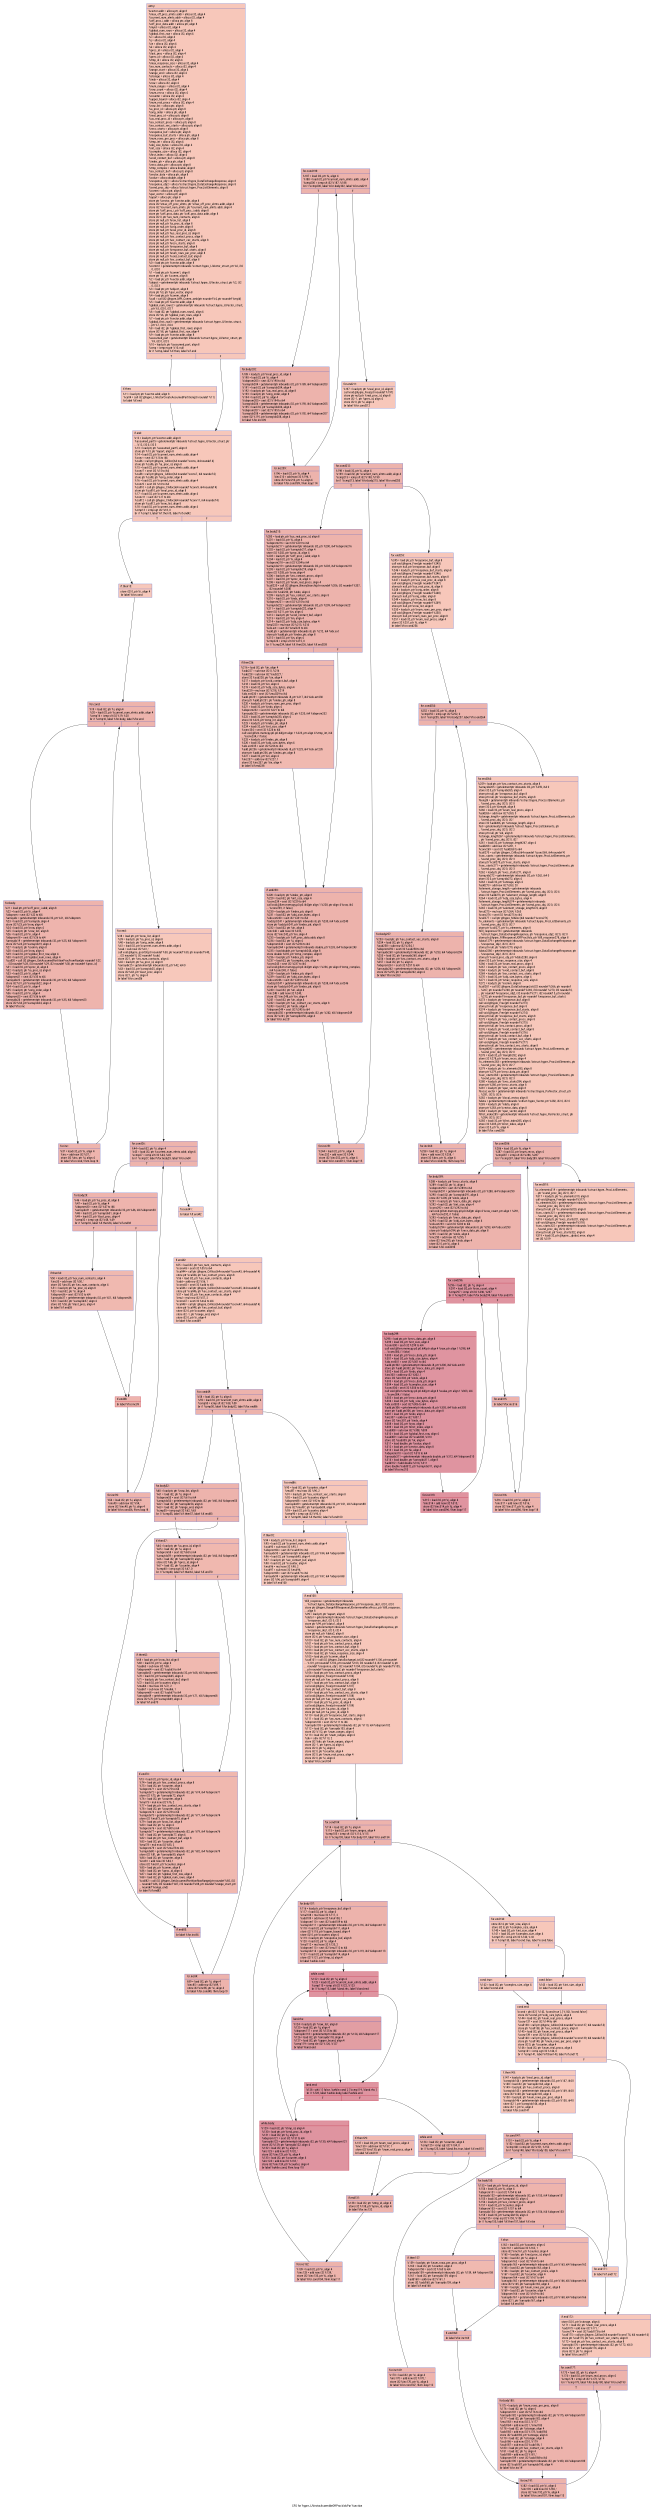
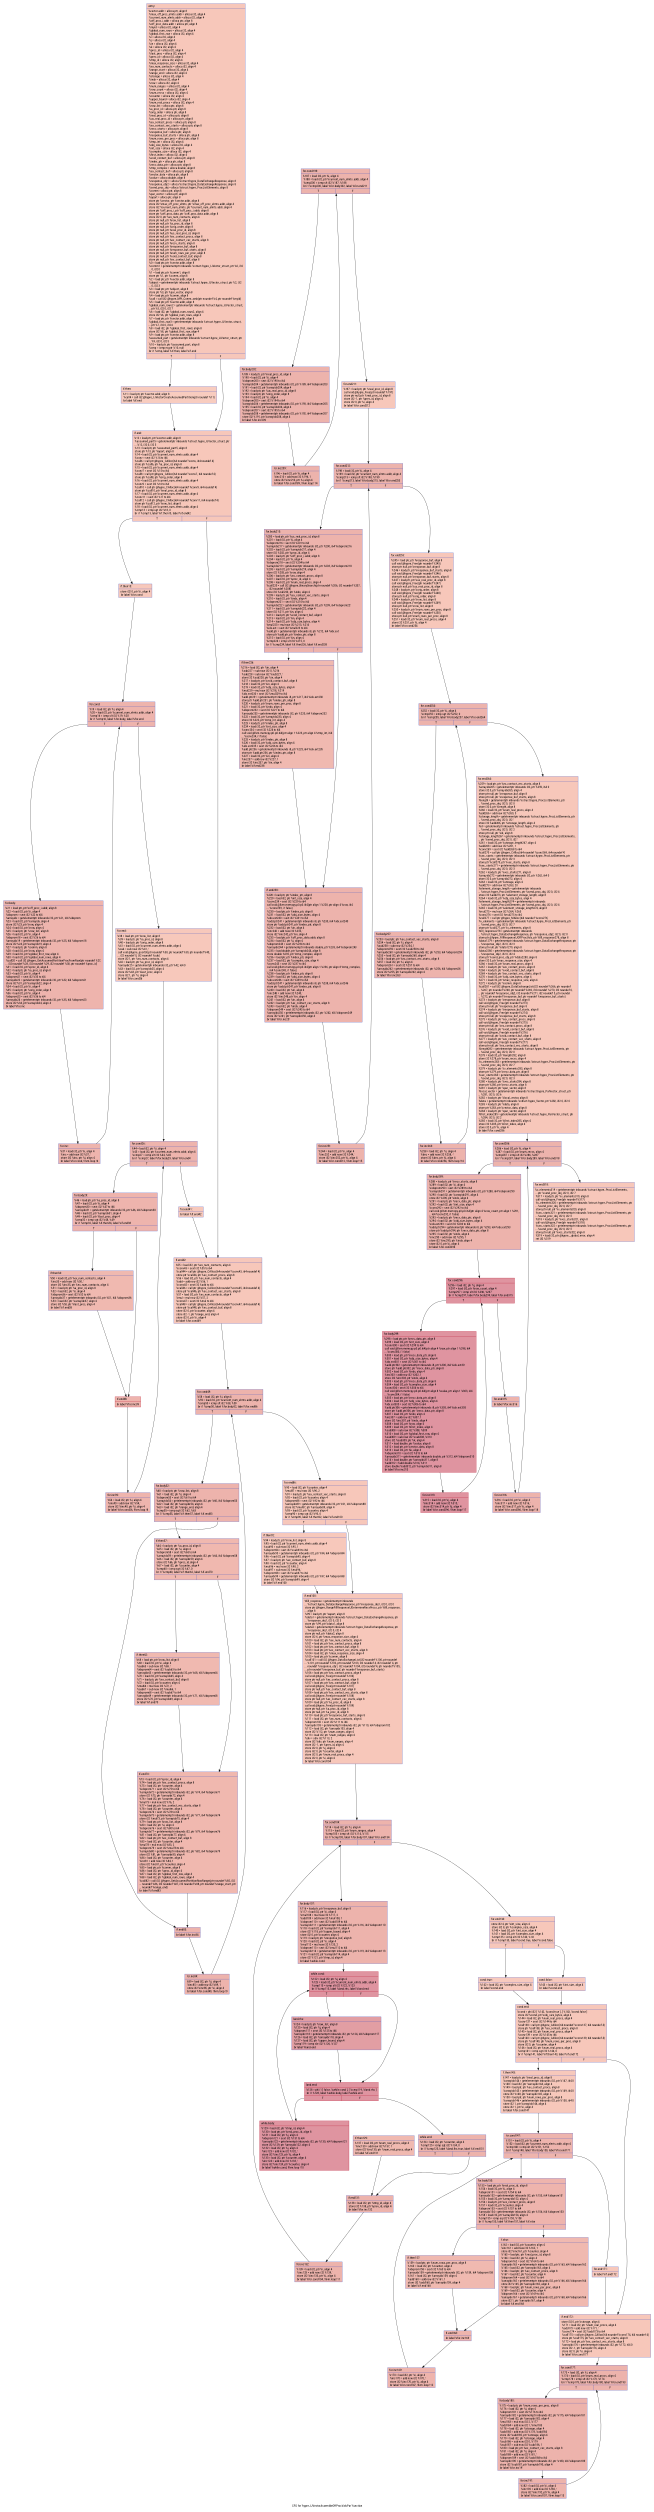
(591, 2239) -> (544, 2232)
none -> (551, 2390)
(469, 2421) -> (438, 2353)
